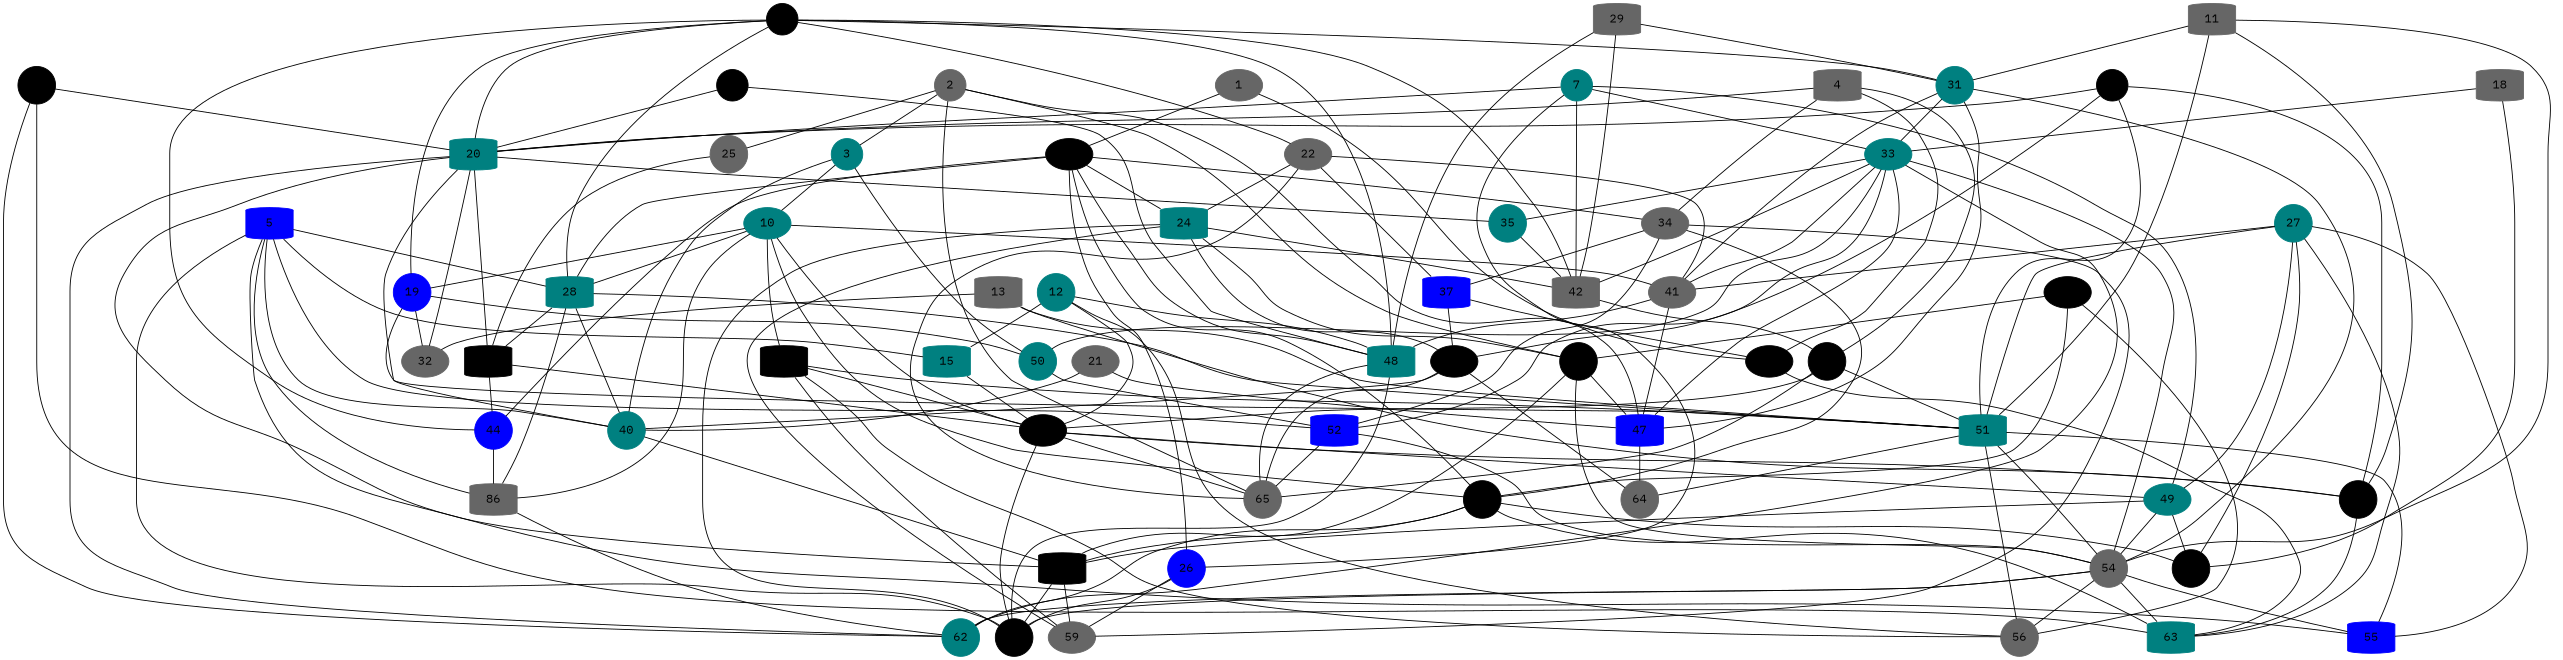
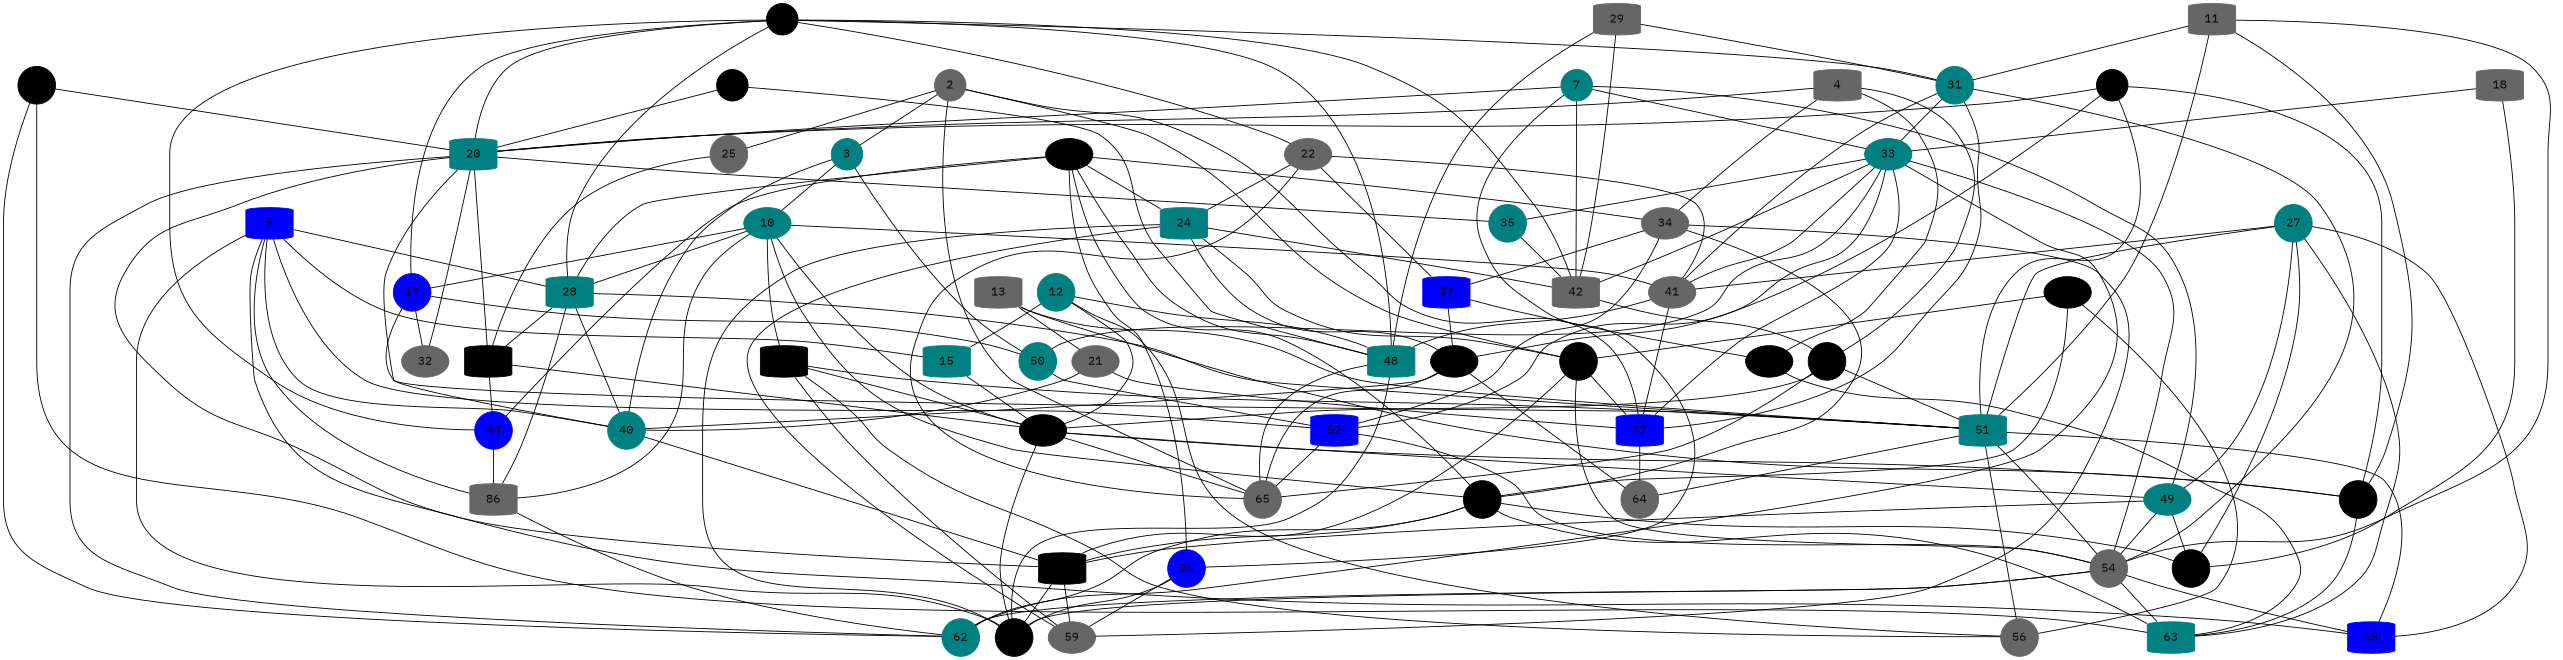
(1239, 85) -> none
(706, 309) -> (1040, 322)
(2064, 603) -> none
